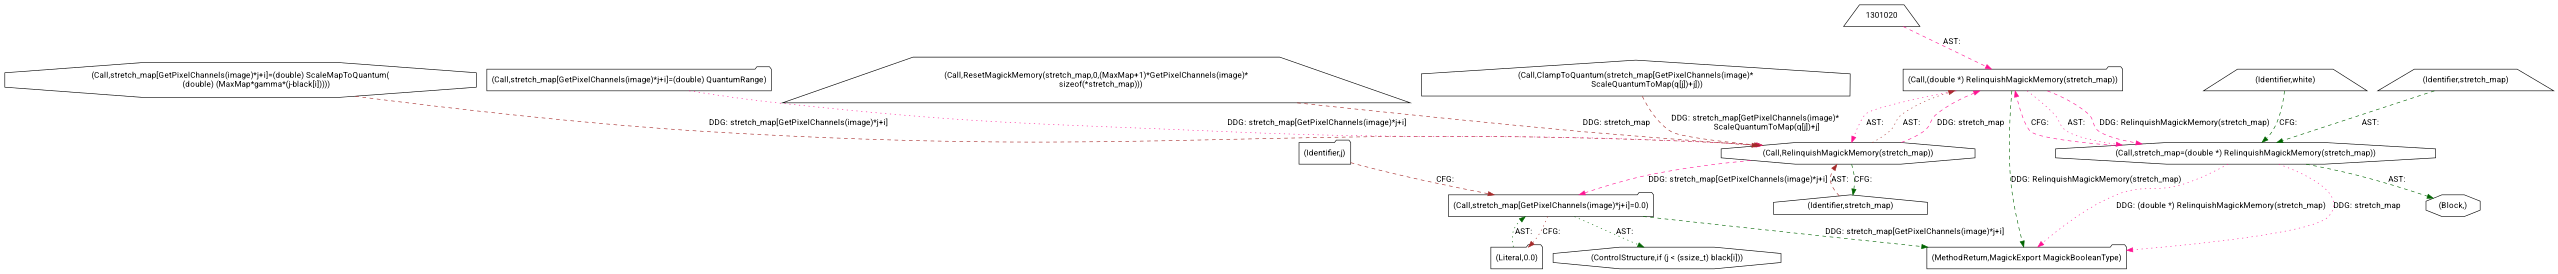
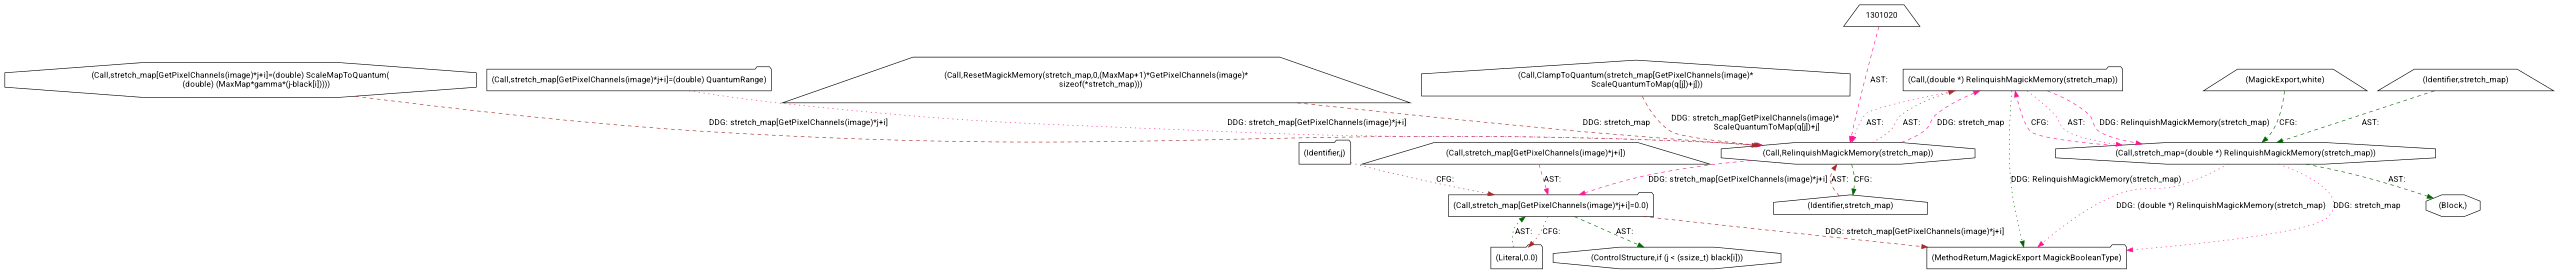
(1945, 46) -> (1864, 81)
(2285, 80) -> (2285, 80)
none -> (1536, 153)
(2010, 167) -> (2010, 167)
(1419, 179) -> (1419, 179)
(1606, 231) -> (1606, 231)
(1782, 232) -> (1782, 232)
